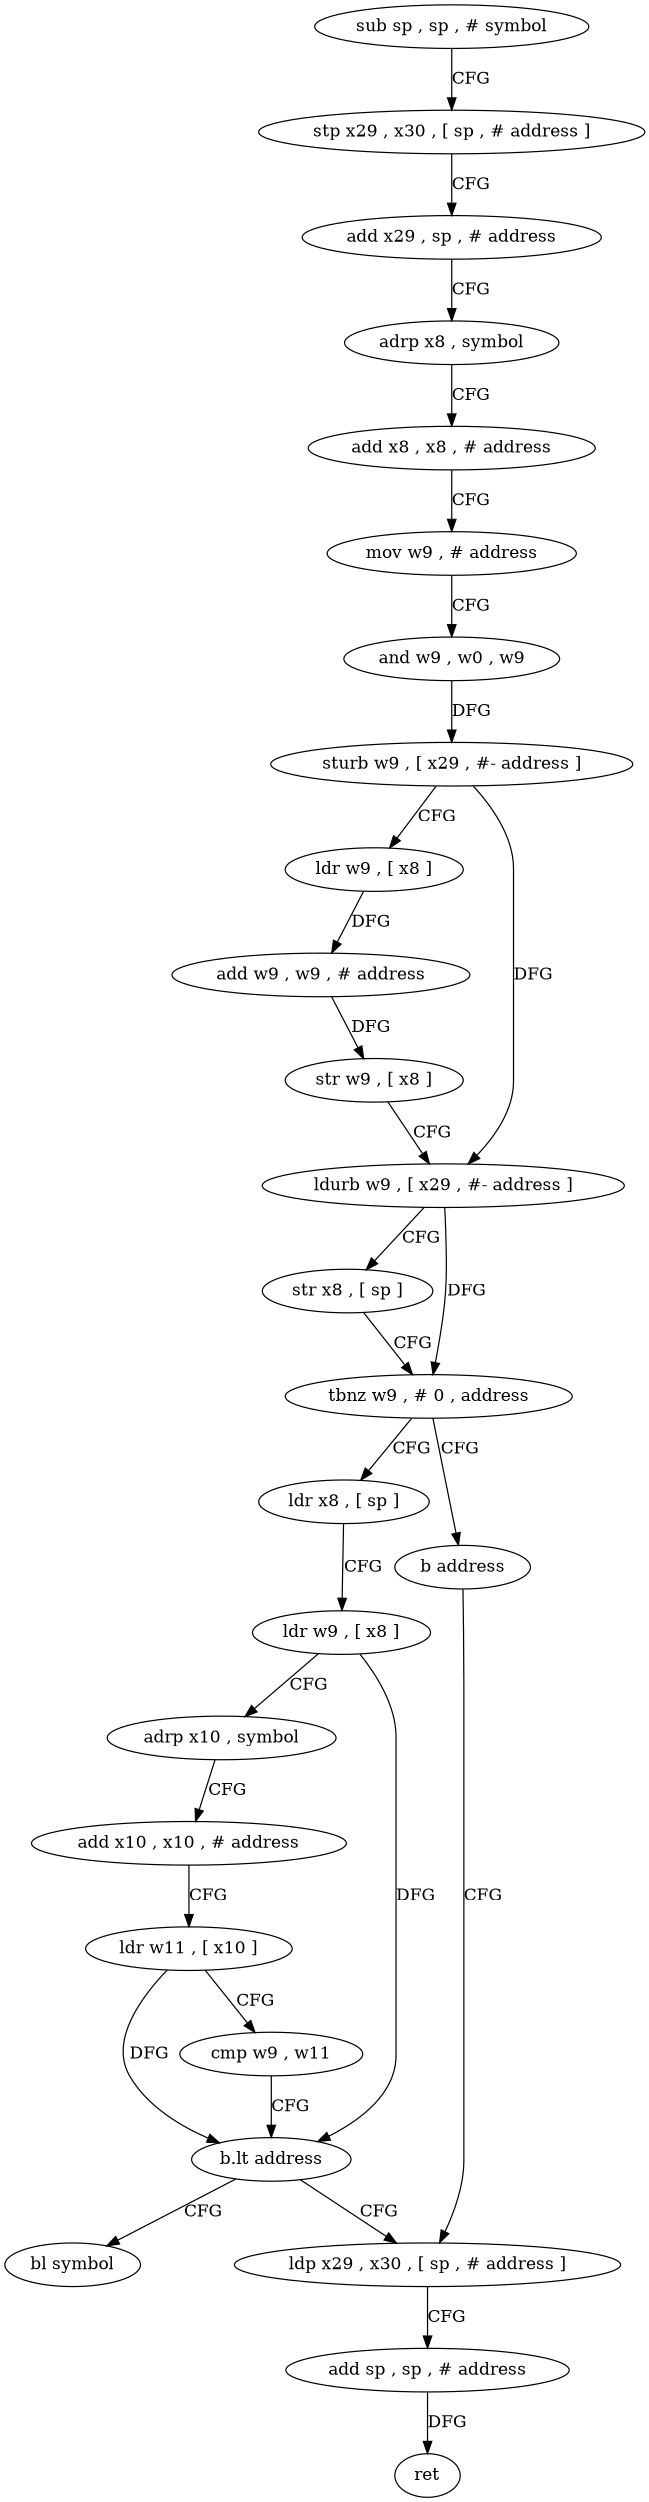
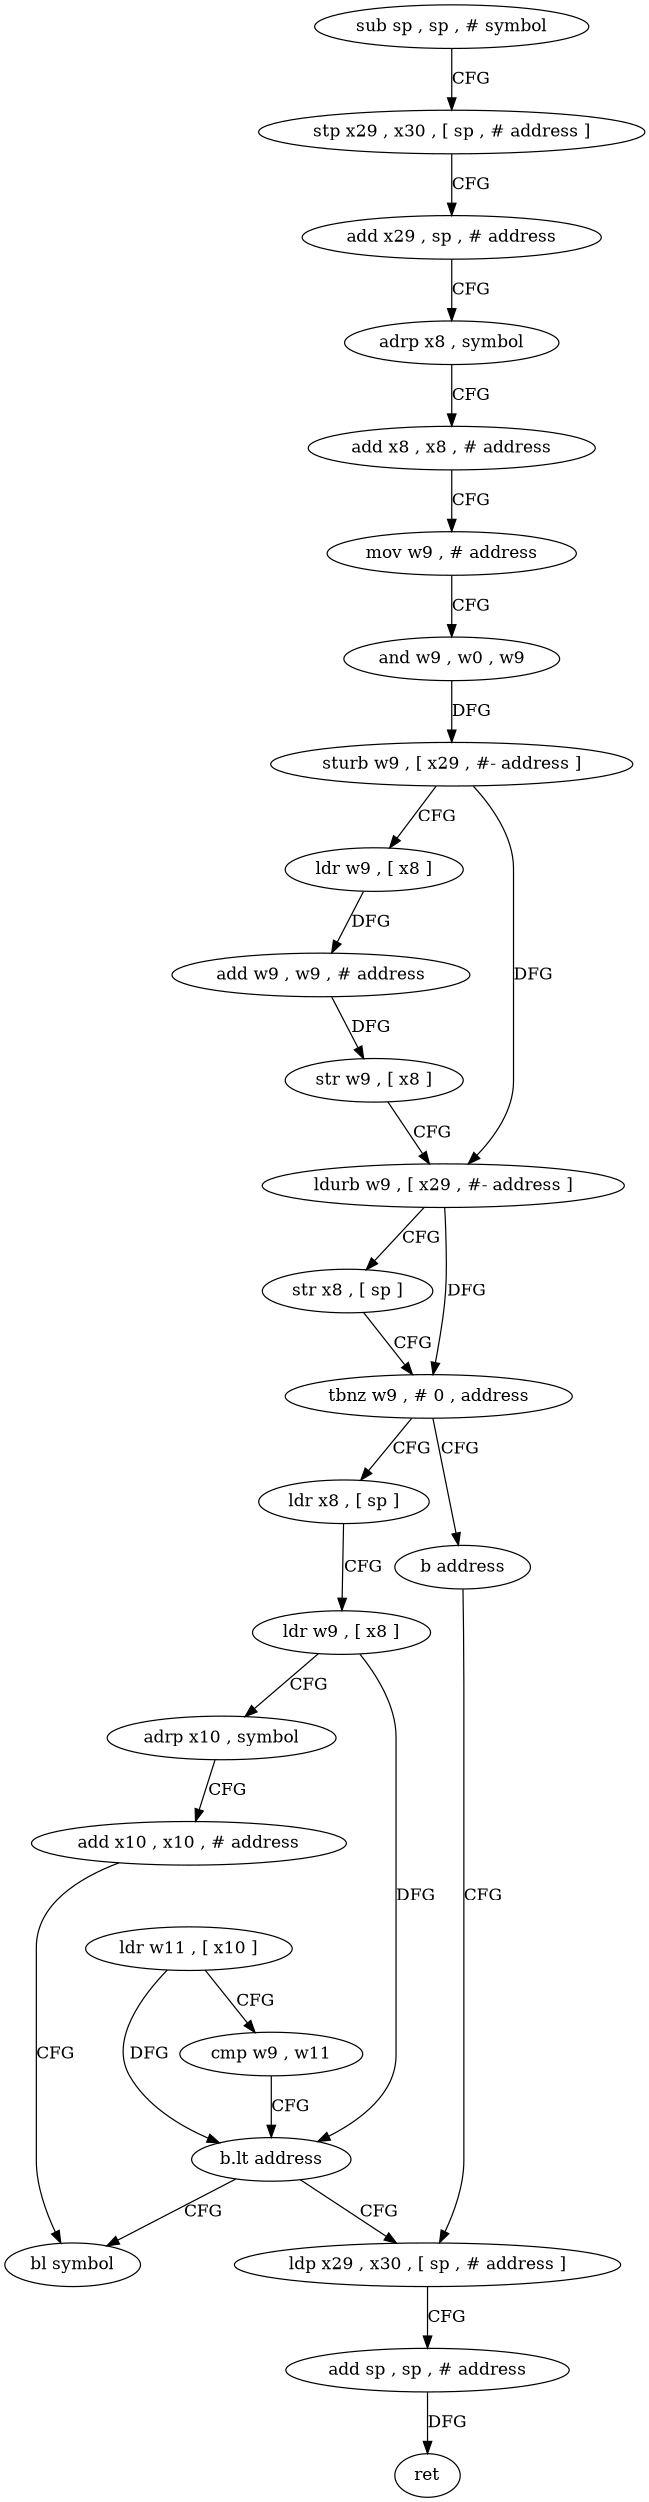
(189, 1890) -> (36, 2028)
